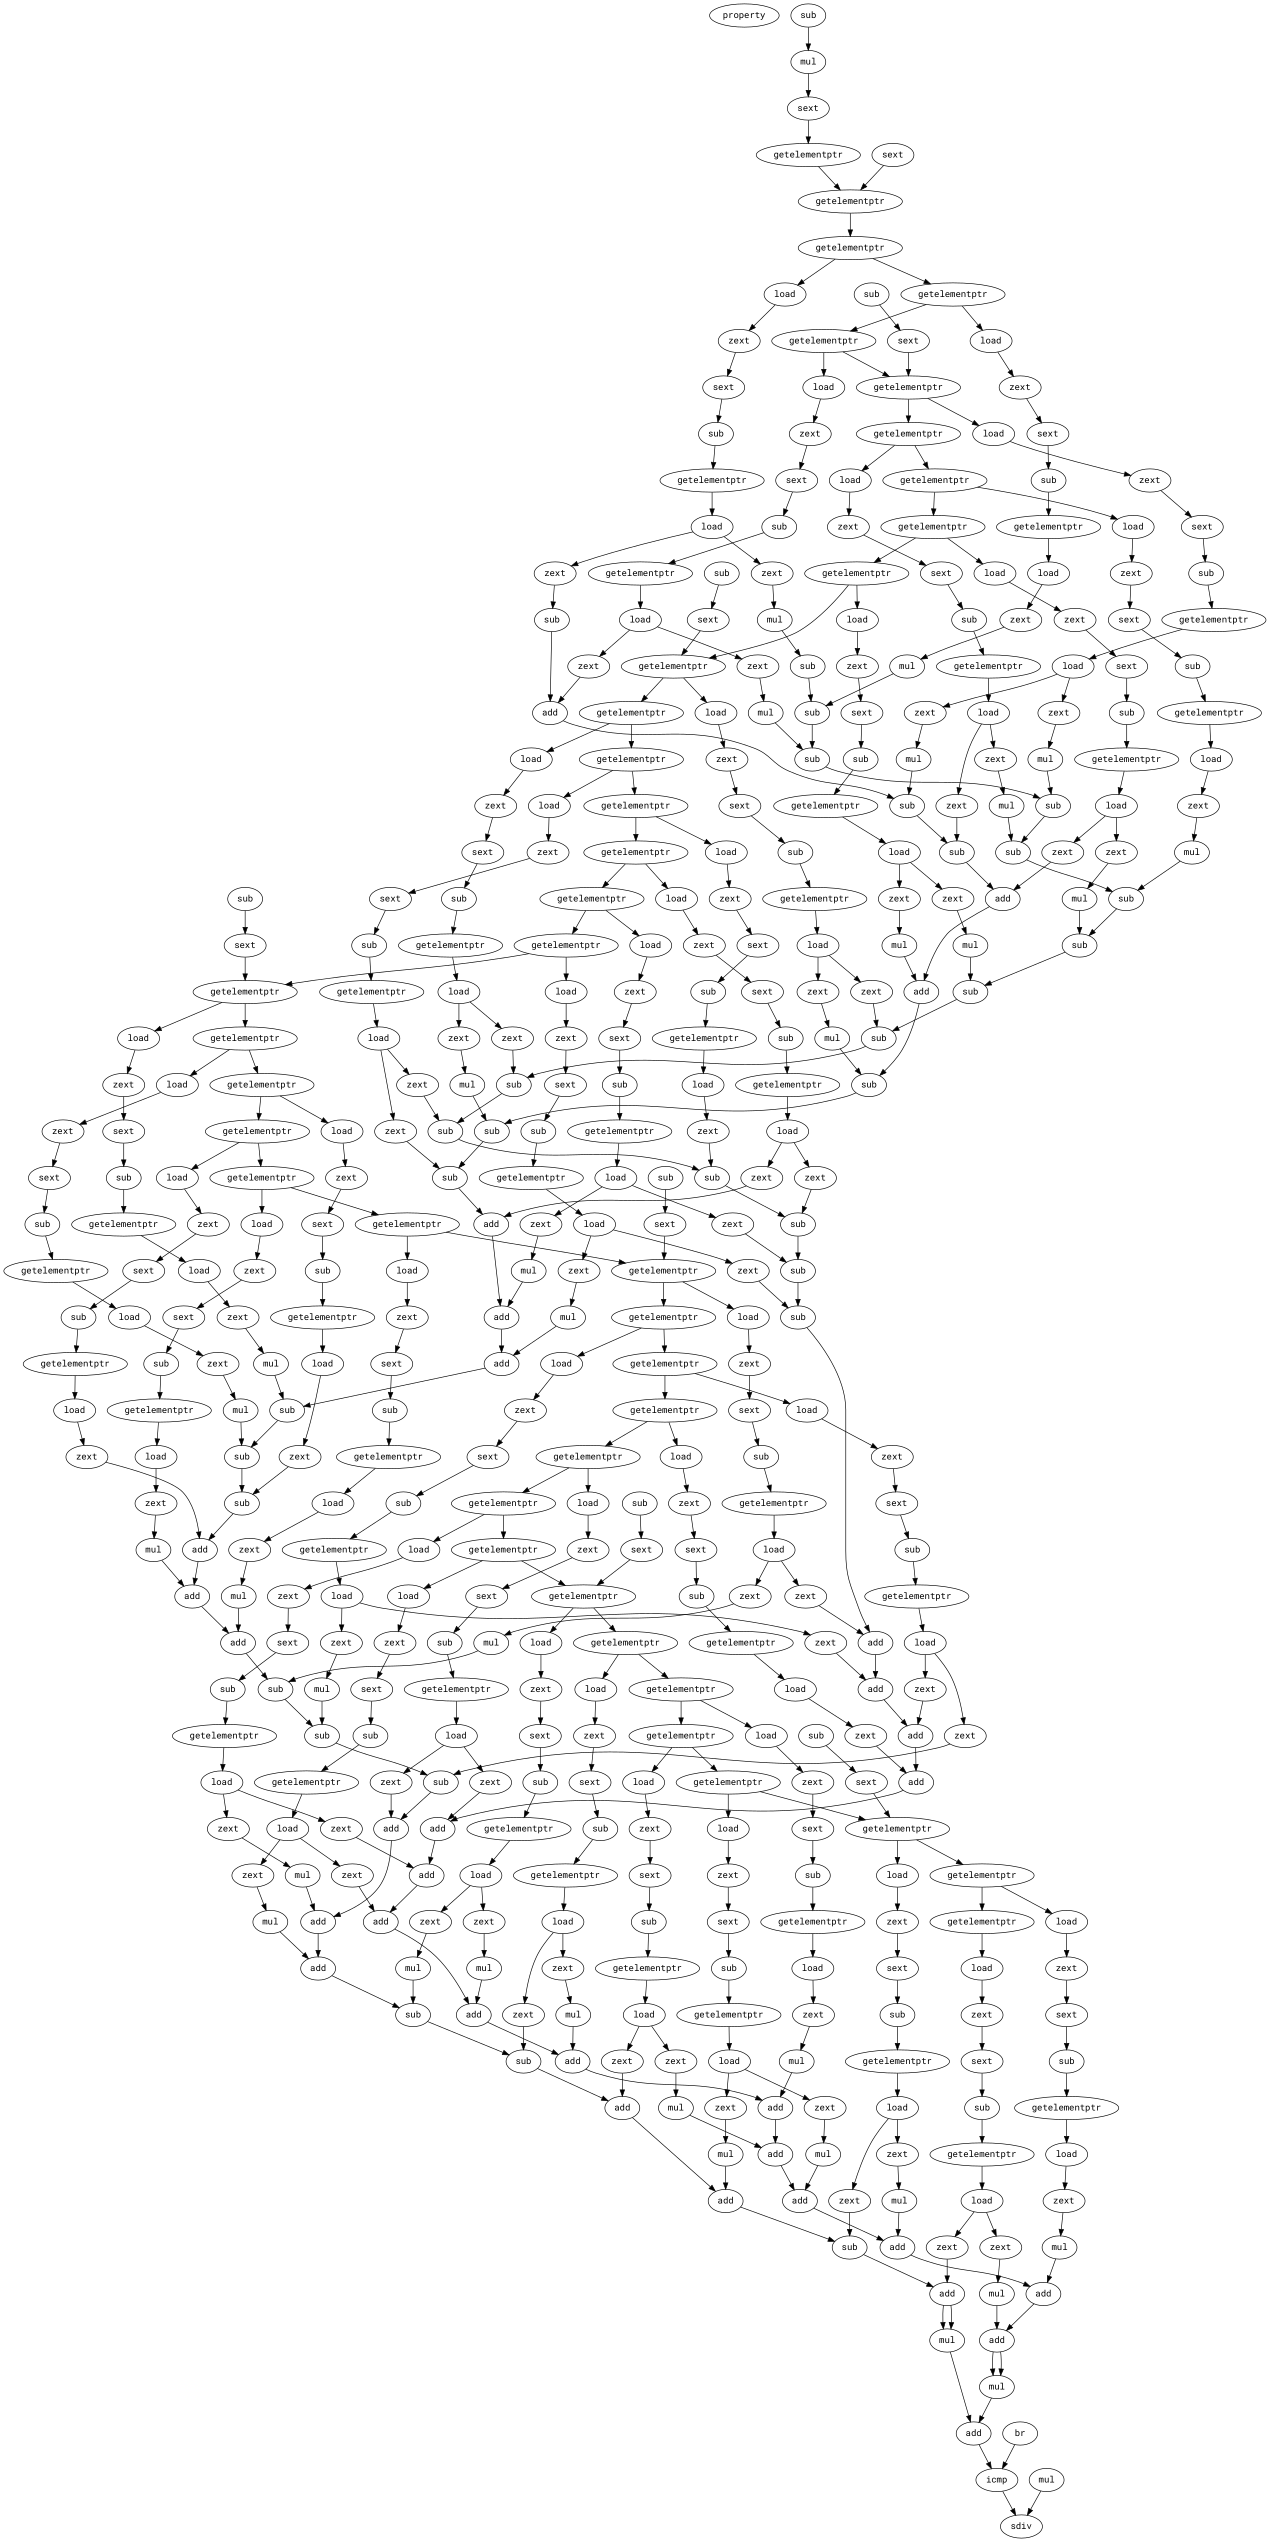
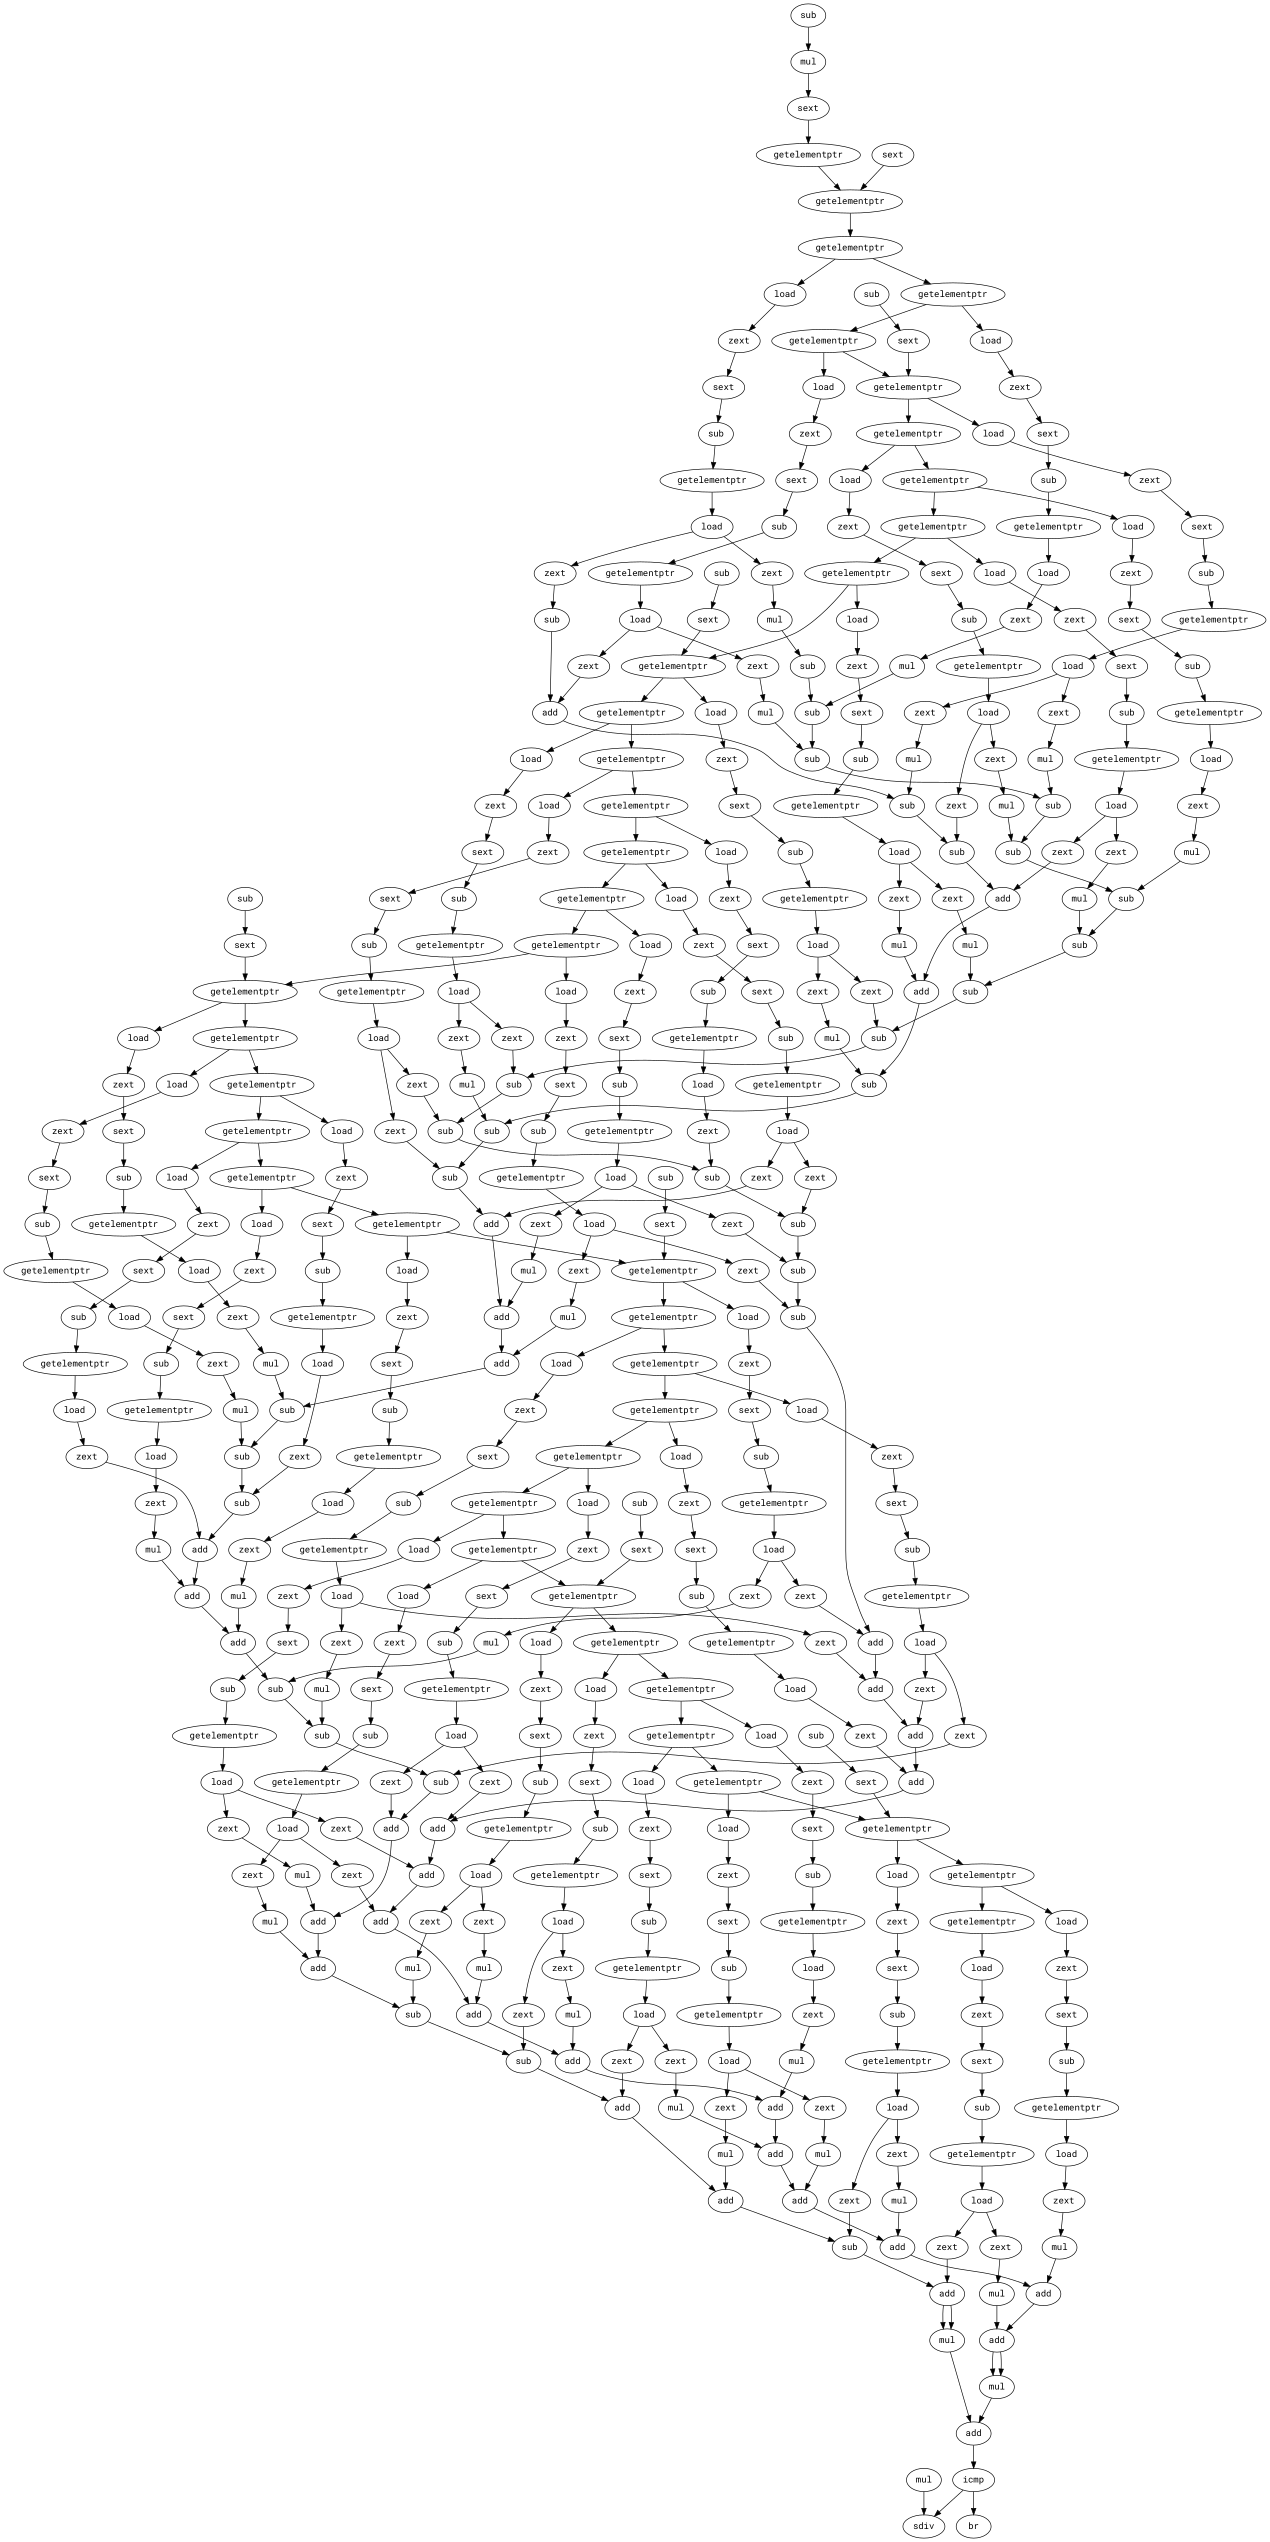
(744, 16) -> none
(1010, 2454) -> (974, 2500)
